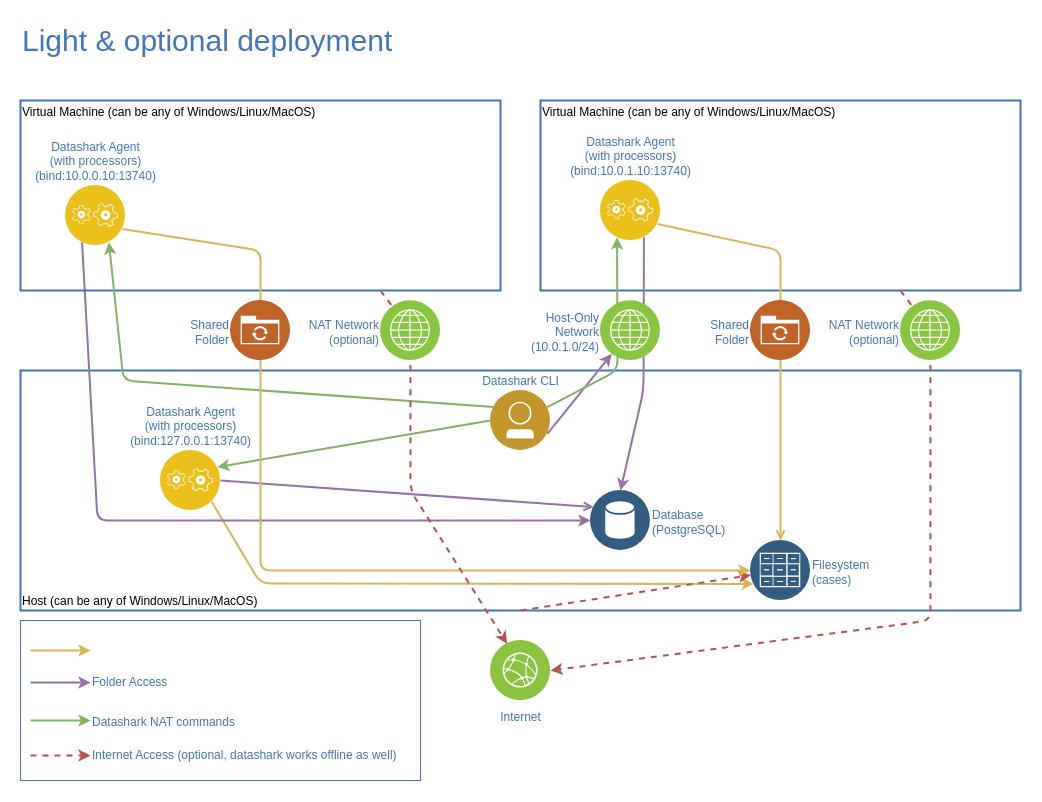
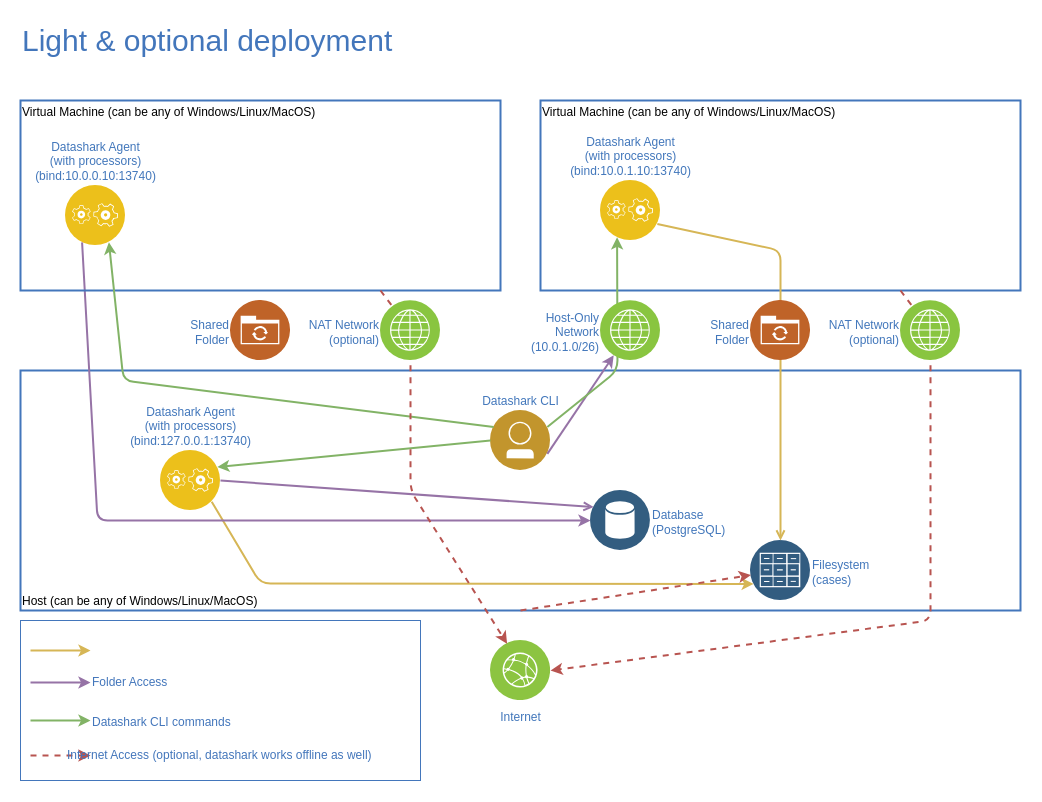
(561, 333) -> (561, 333)
(521, 421) -> (521, 441)
(636, 424) -> none
(400, 571) -> none
(187, 721) -> (187, 721)
(251, 754) -> (226, 754)
